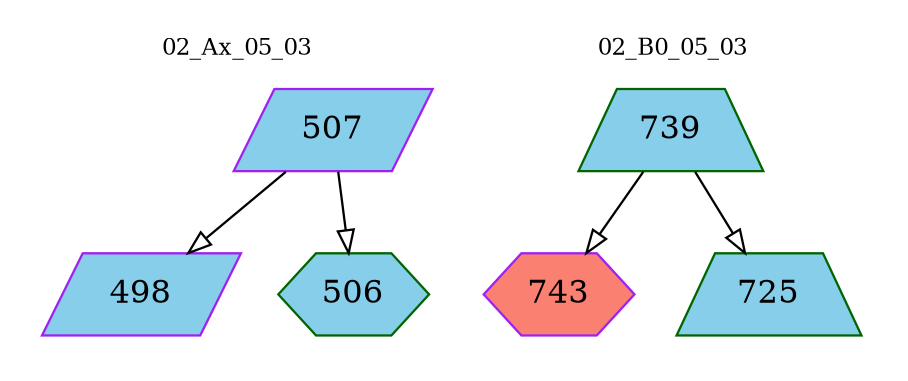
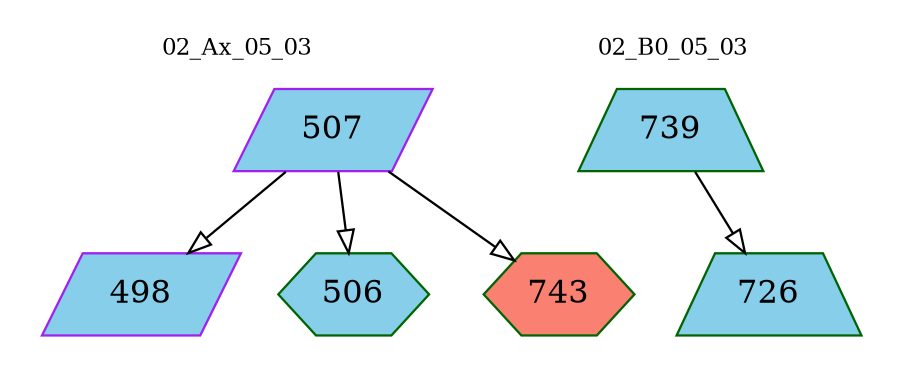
(621, 203) -> (431, 202)
(559, 294) -> (559, 294)
(769, 294) -> (769, 294)
